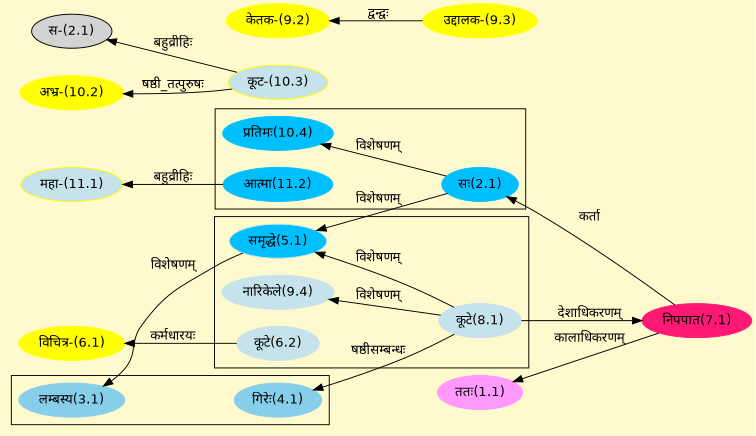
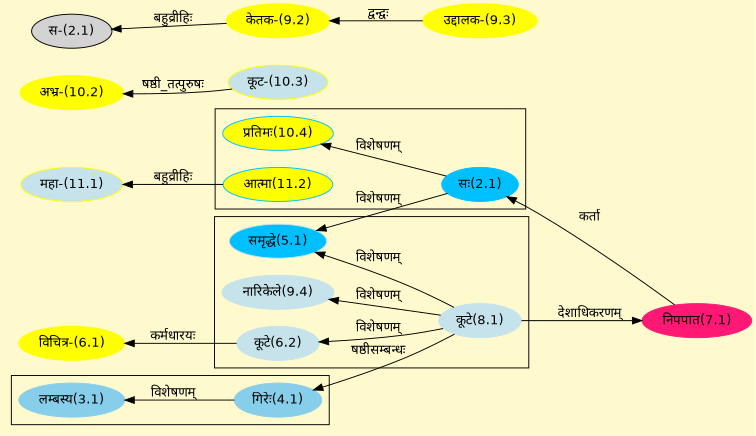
(177, 57) -> (174, 26)
(278, 133) -> (278, 133)
(278, 184) -> (278, 184)
(161, 302) -> (184, 400)
none -> (386, 337)
(480, 393) -> none
